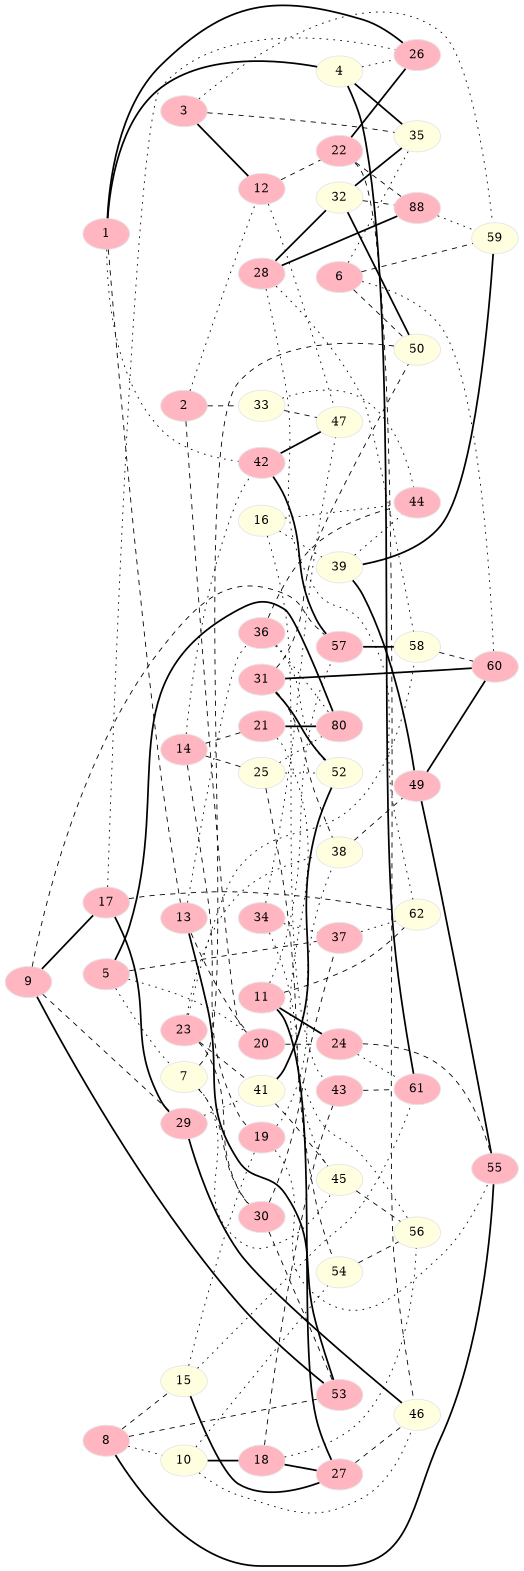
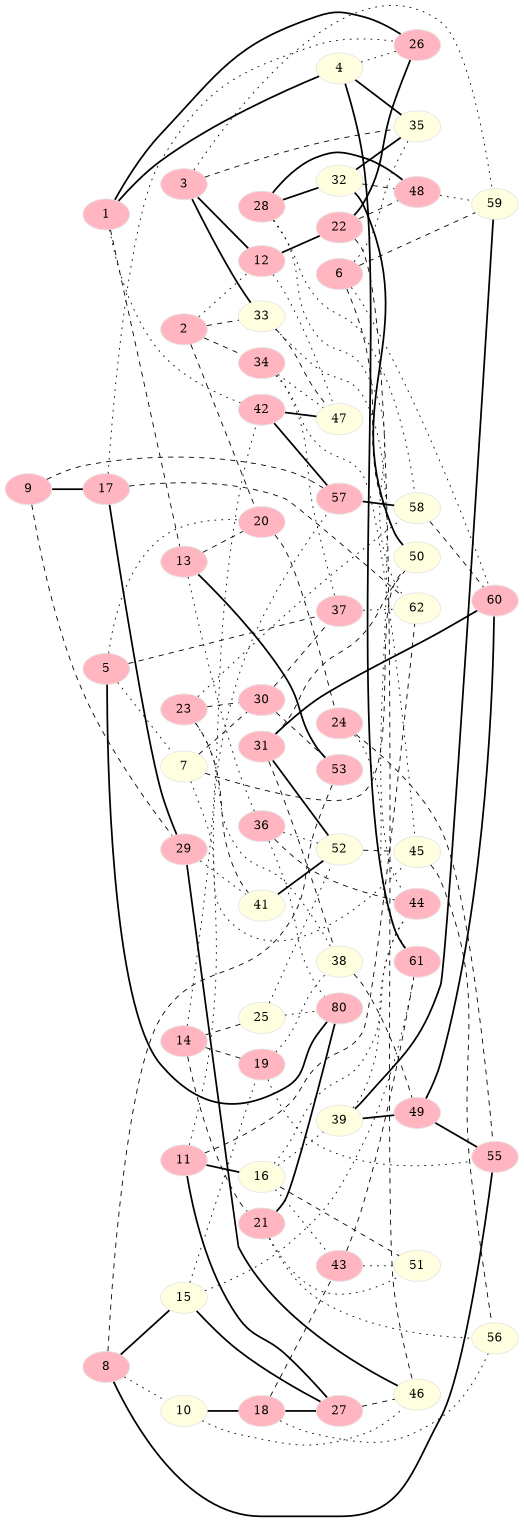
(301, 170) -> (301, 244)
(417, 208) -> (417, 192)
none -> (220, 252)
none -> (223, 346)
(301, 1021) -> (215, 1167)
(291, 1120) -> (373, 850)
(162, 1204) -> none
none -> (417, 1266)
(340, 1272) -> none
(145, 1411) -> (145, 1332)
